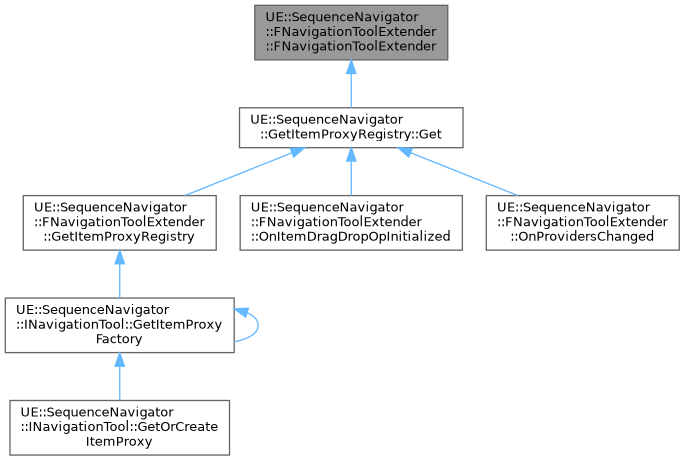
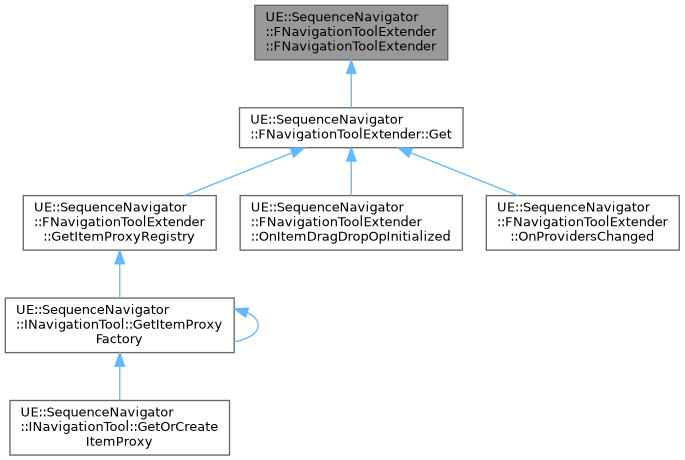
(351, 128) -> (351, 128)
